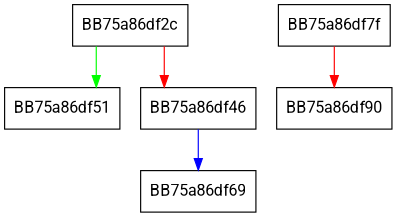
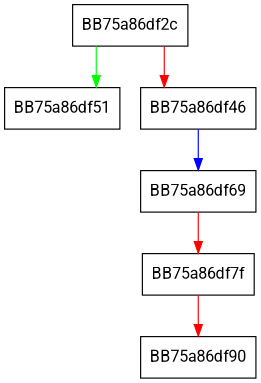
none -> (198, 227)
